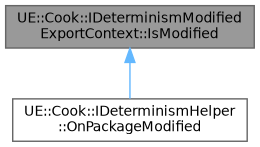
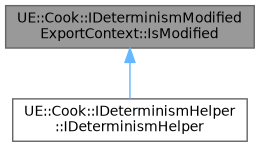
(130, 120) -> (130, 120)
